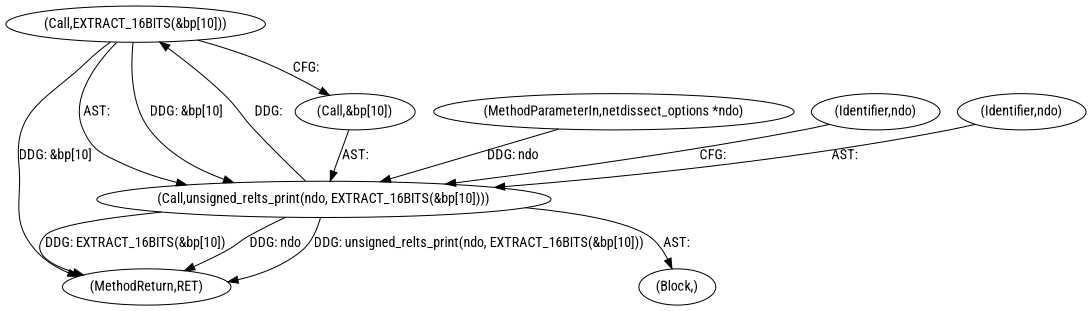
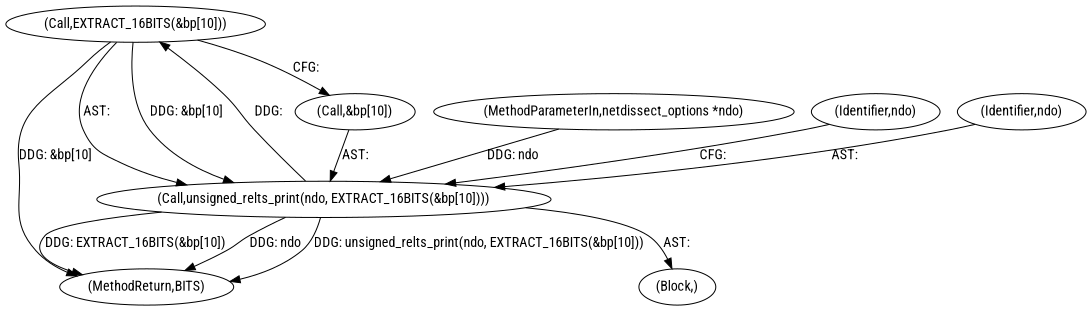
(147, 287) -> (147, 287)
